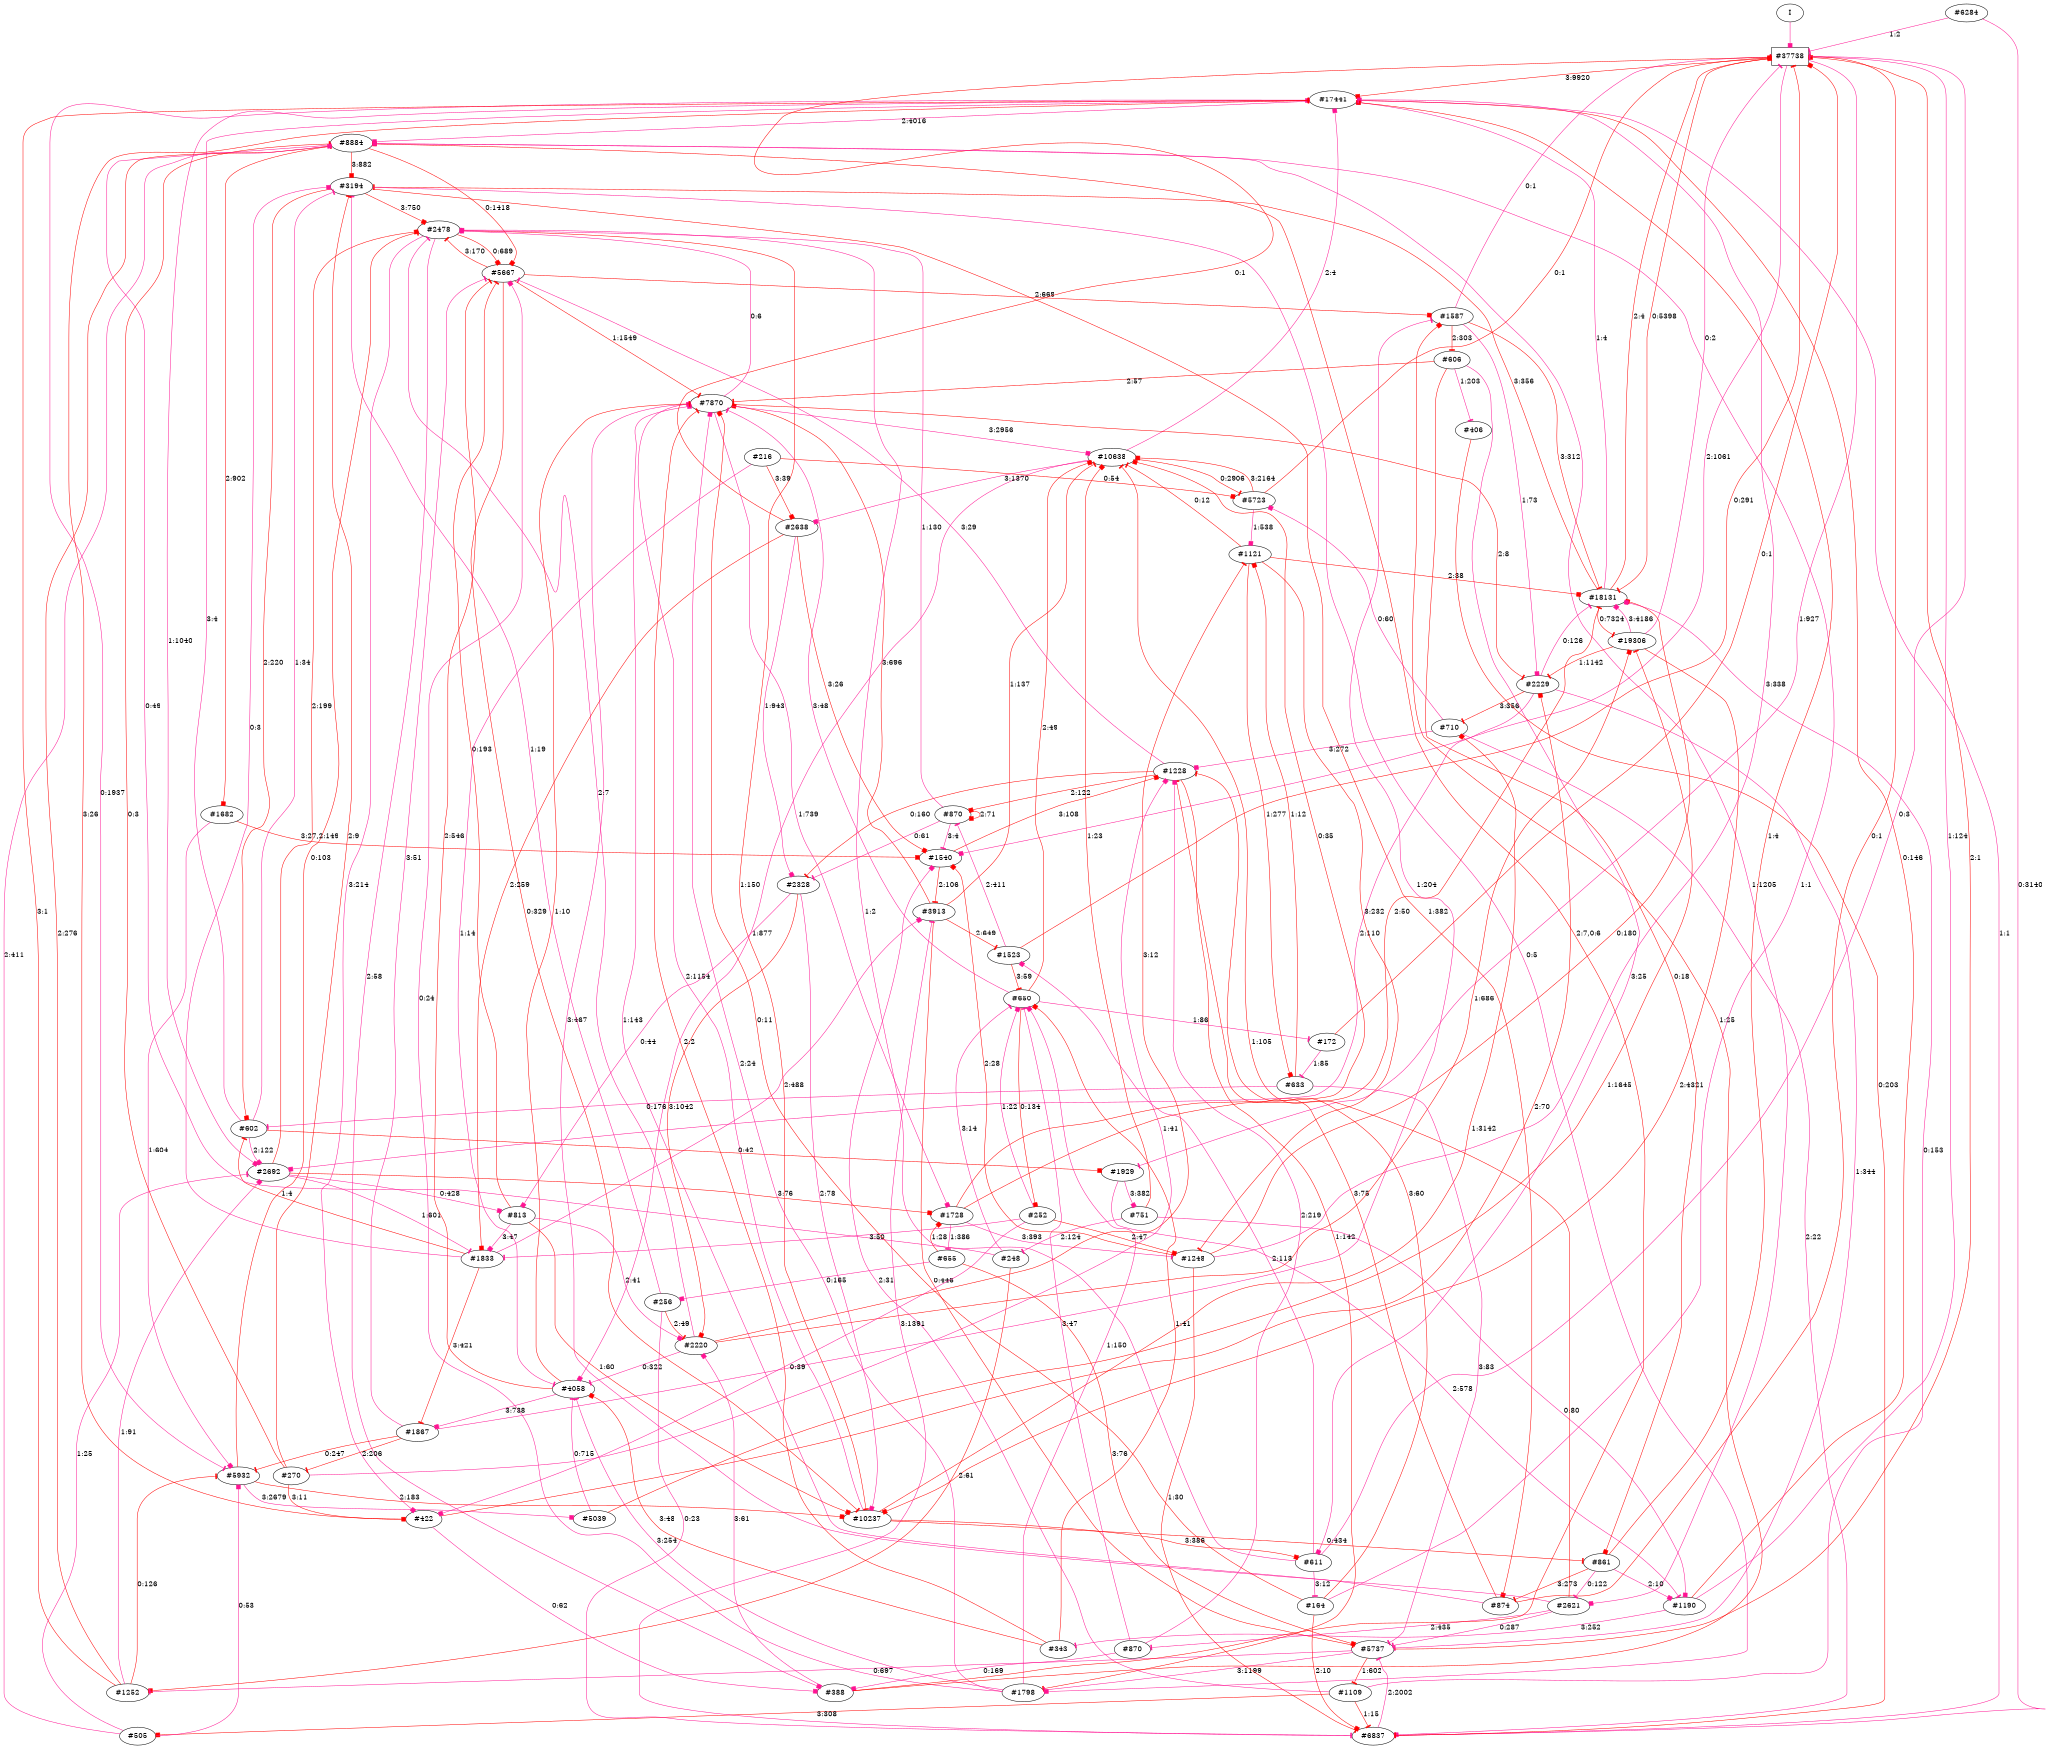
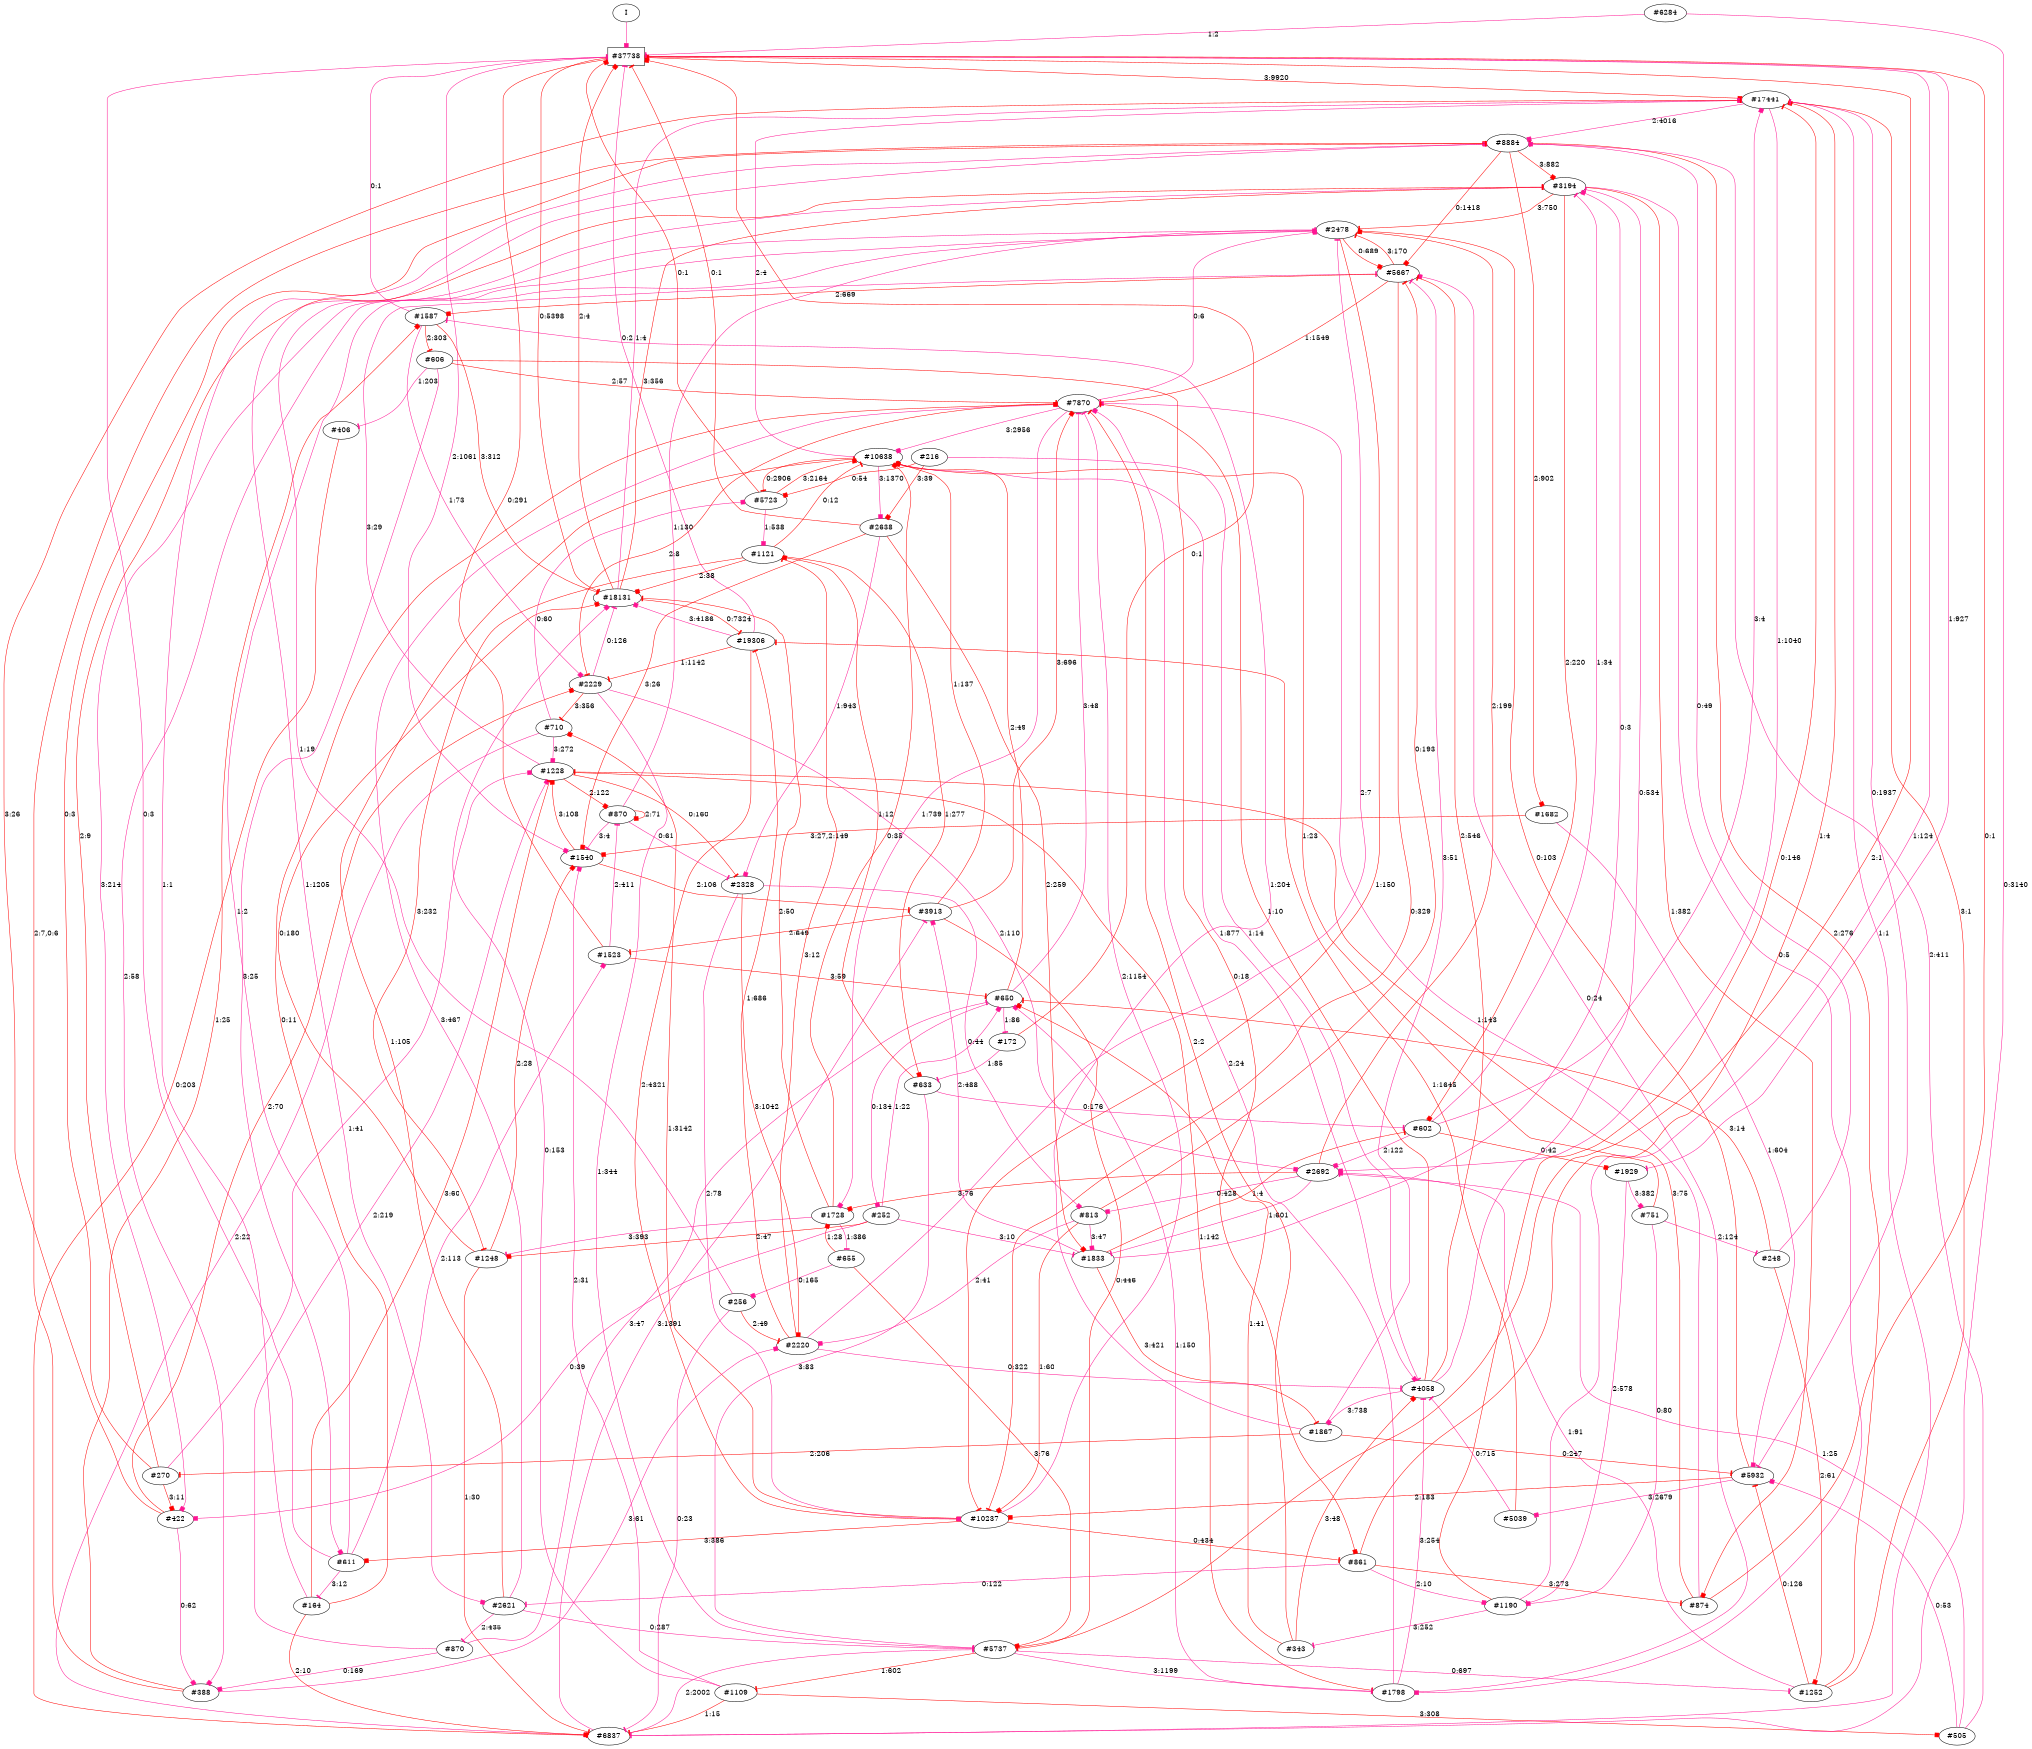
(393, 207) -> (1460, 222)
(1765, 681) -> none
none -> (1639, 800)
(1020, 1110) -> (882, 1073)
(959, 1123) -> (1445, 1047)
(1339, 1219) -> (749, 979)
(877, 1237) -> (1007, 1237)
